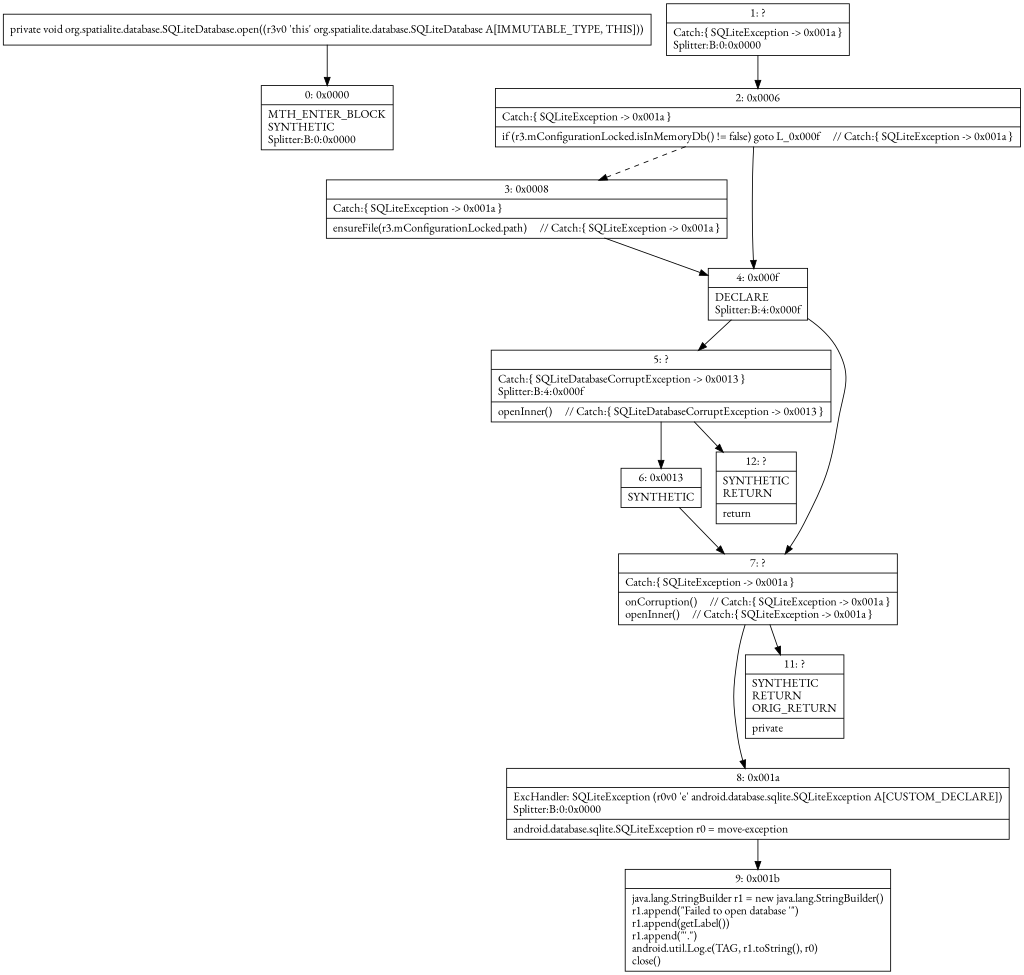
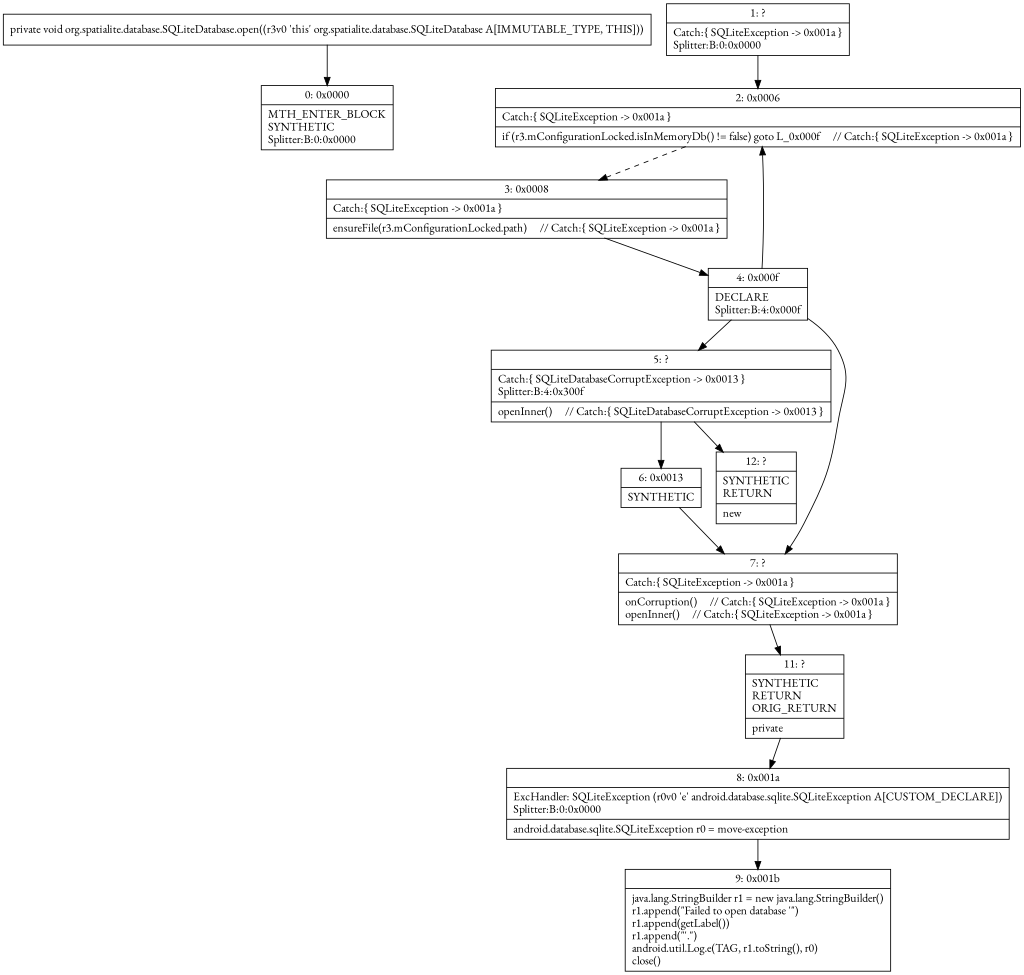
(752, 204) -> (764, 212)
(541, 391) -> (541, 391)
(737, 513) -> (732, 513)
(734, 692) -> (777, 749)
